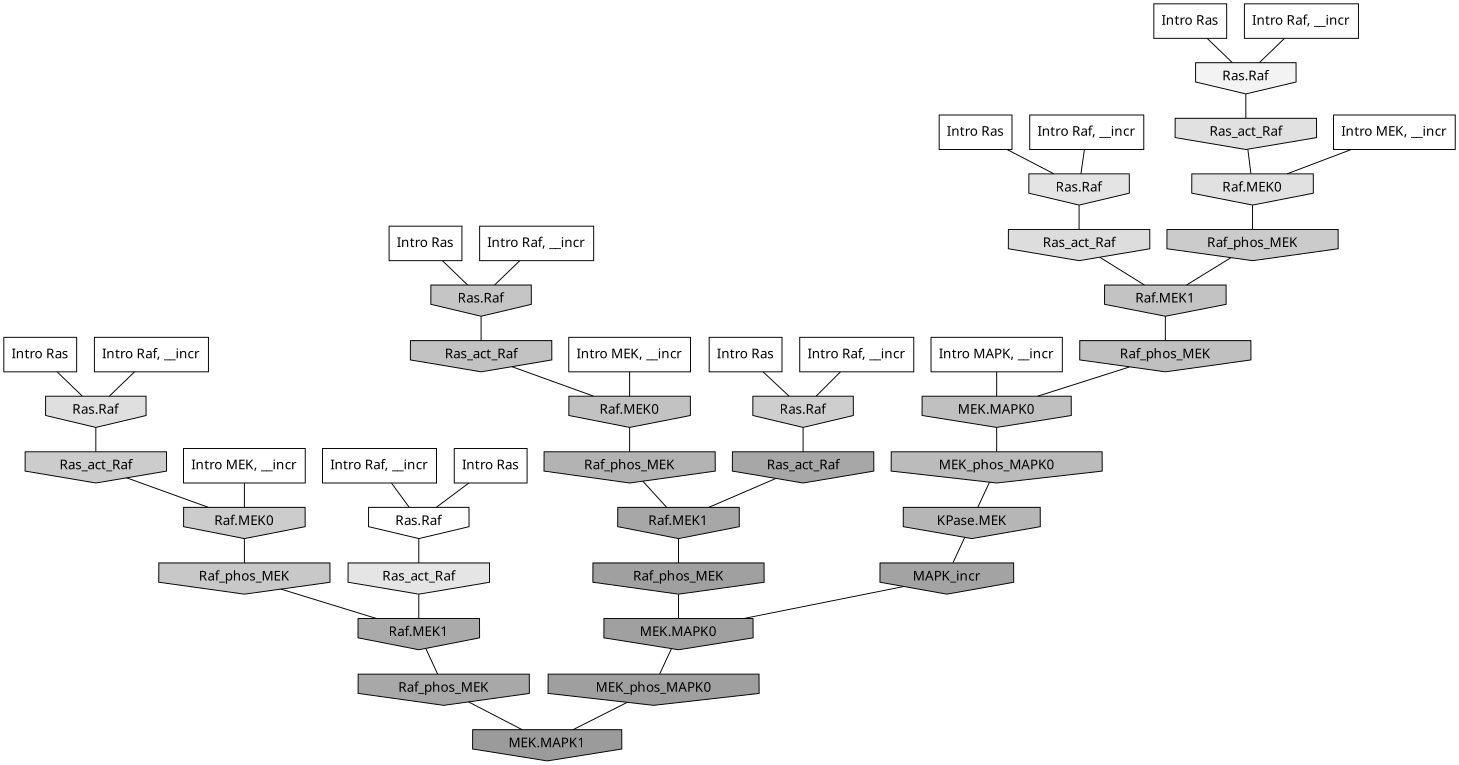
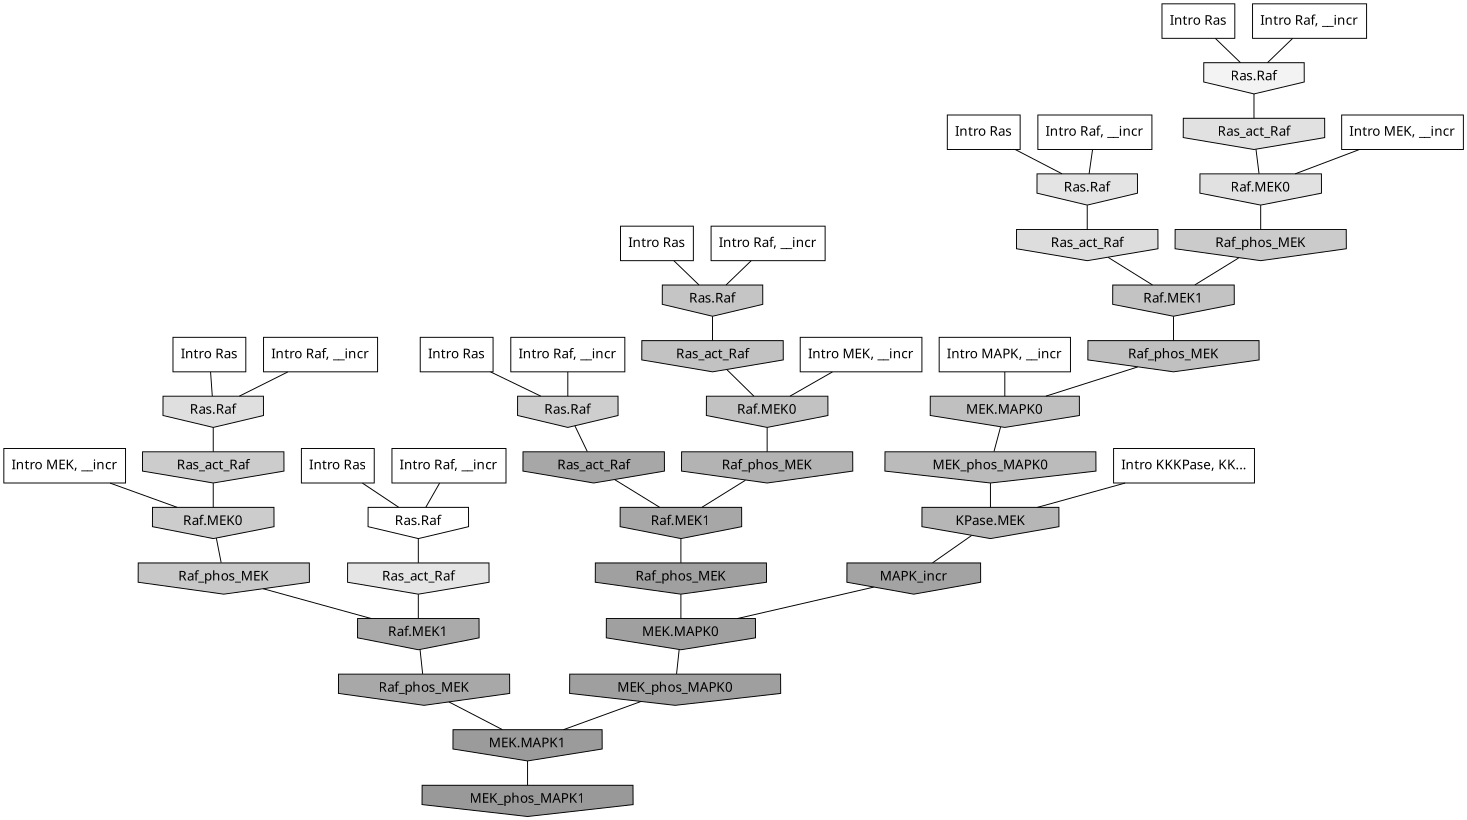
none -> (1184, 466)
none -> (528, 799)
